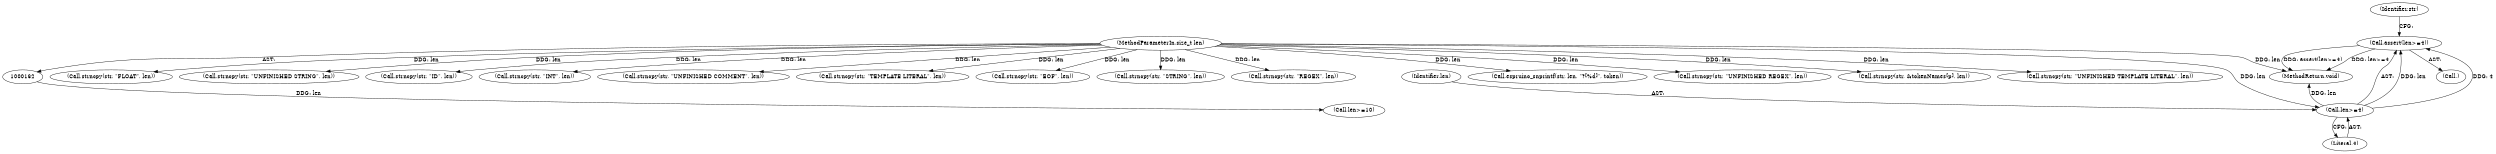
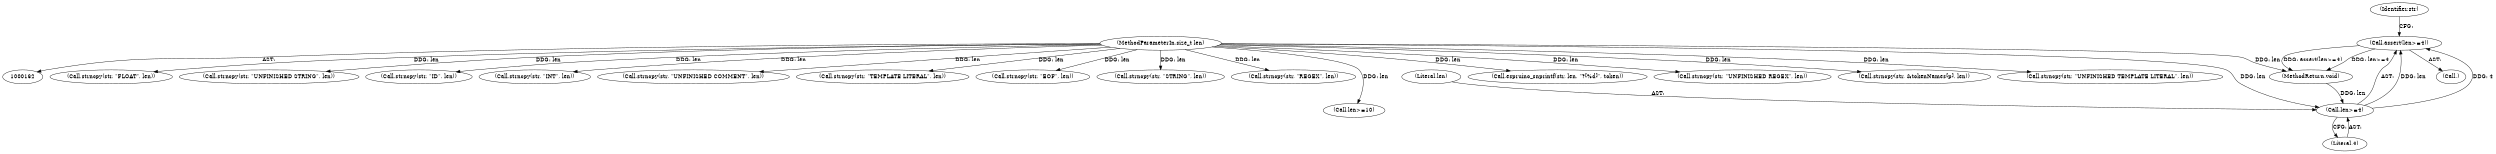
(1431, 77) -> (1431, 77)
(2313, 99) -> (2336, 90)
(678, 104) -> (1302, 56)
